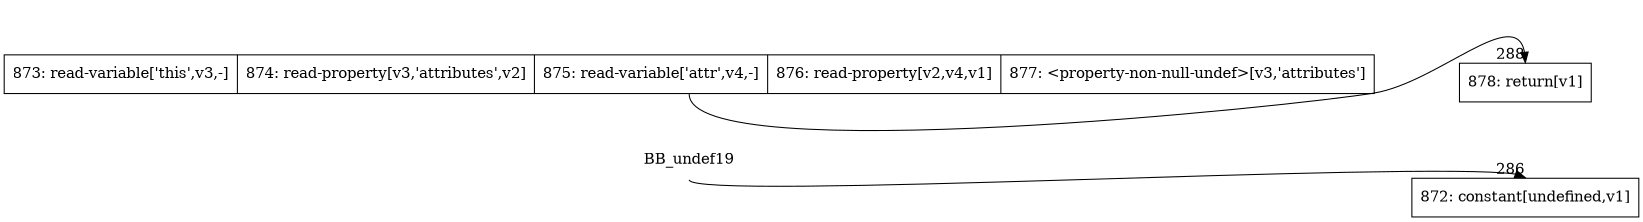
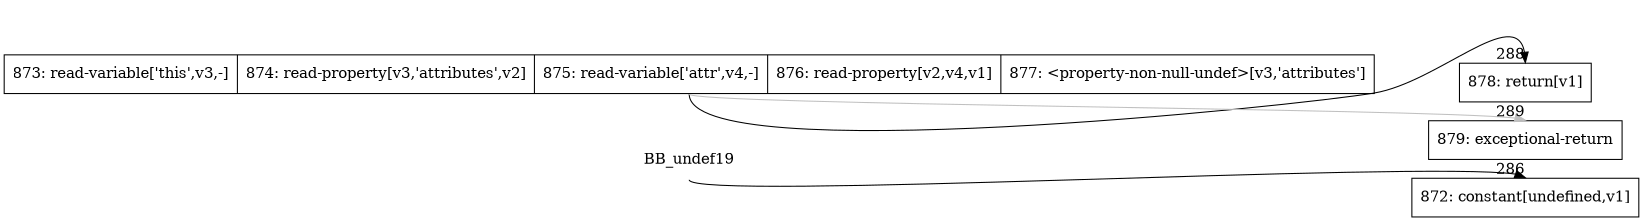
none -> (1525, 140)
